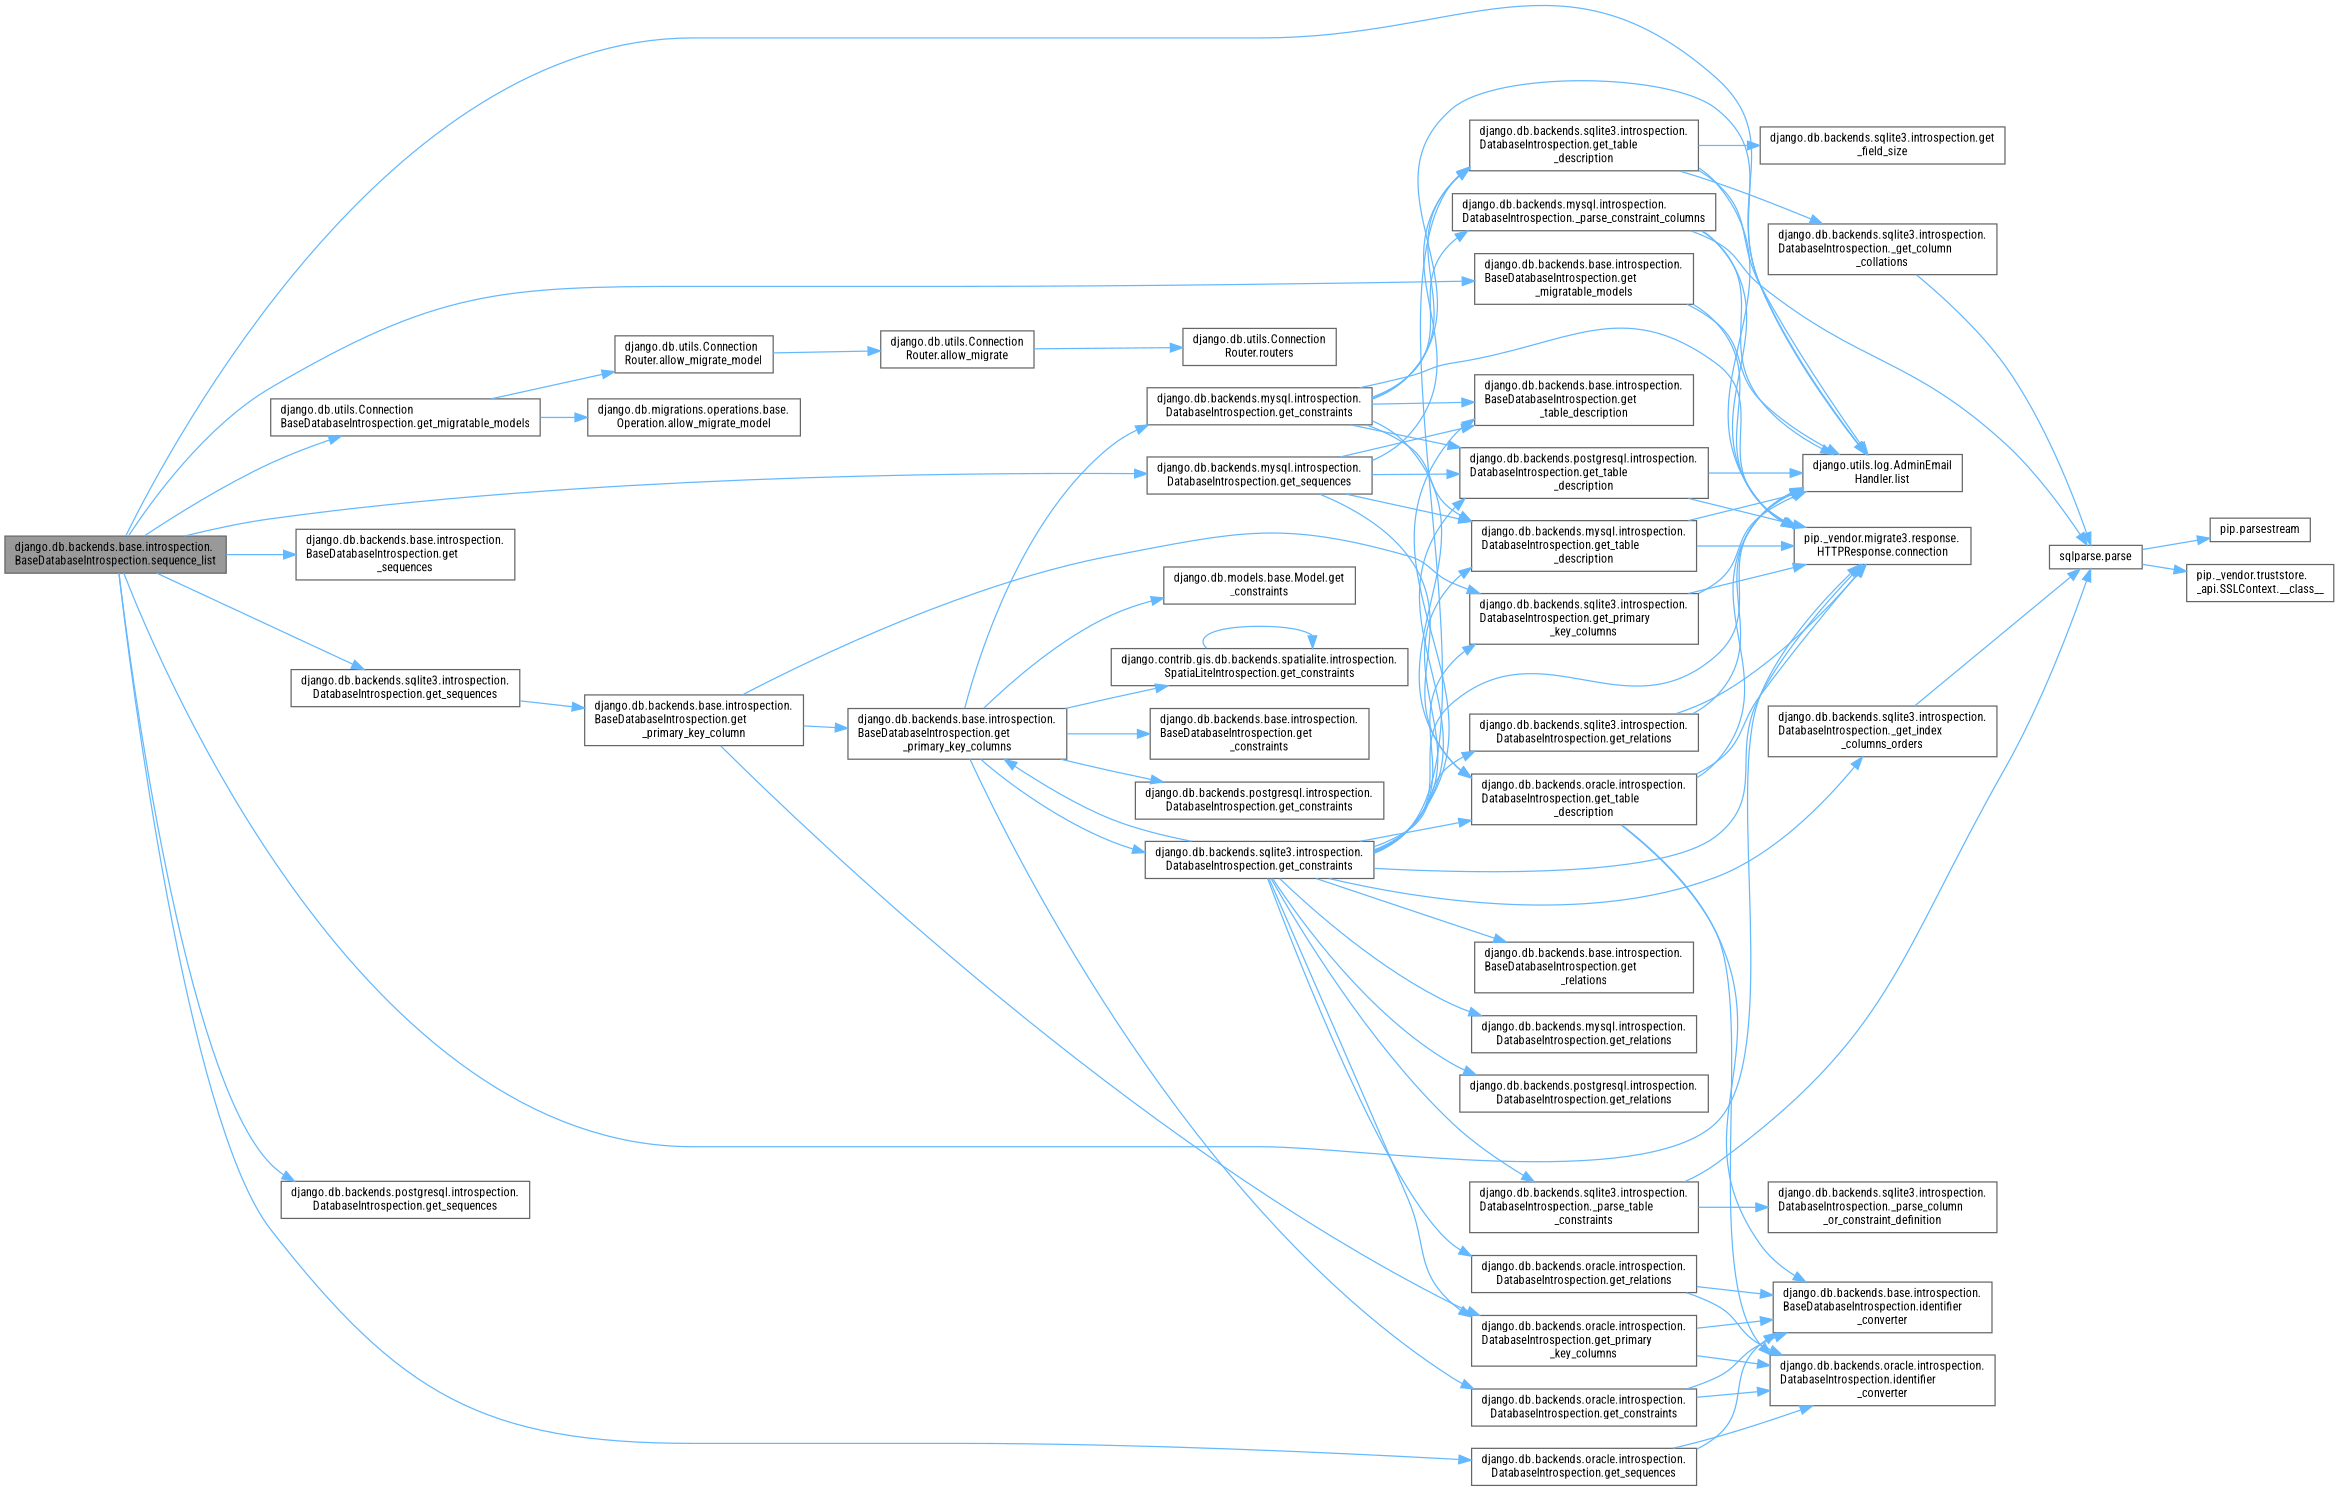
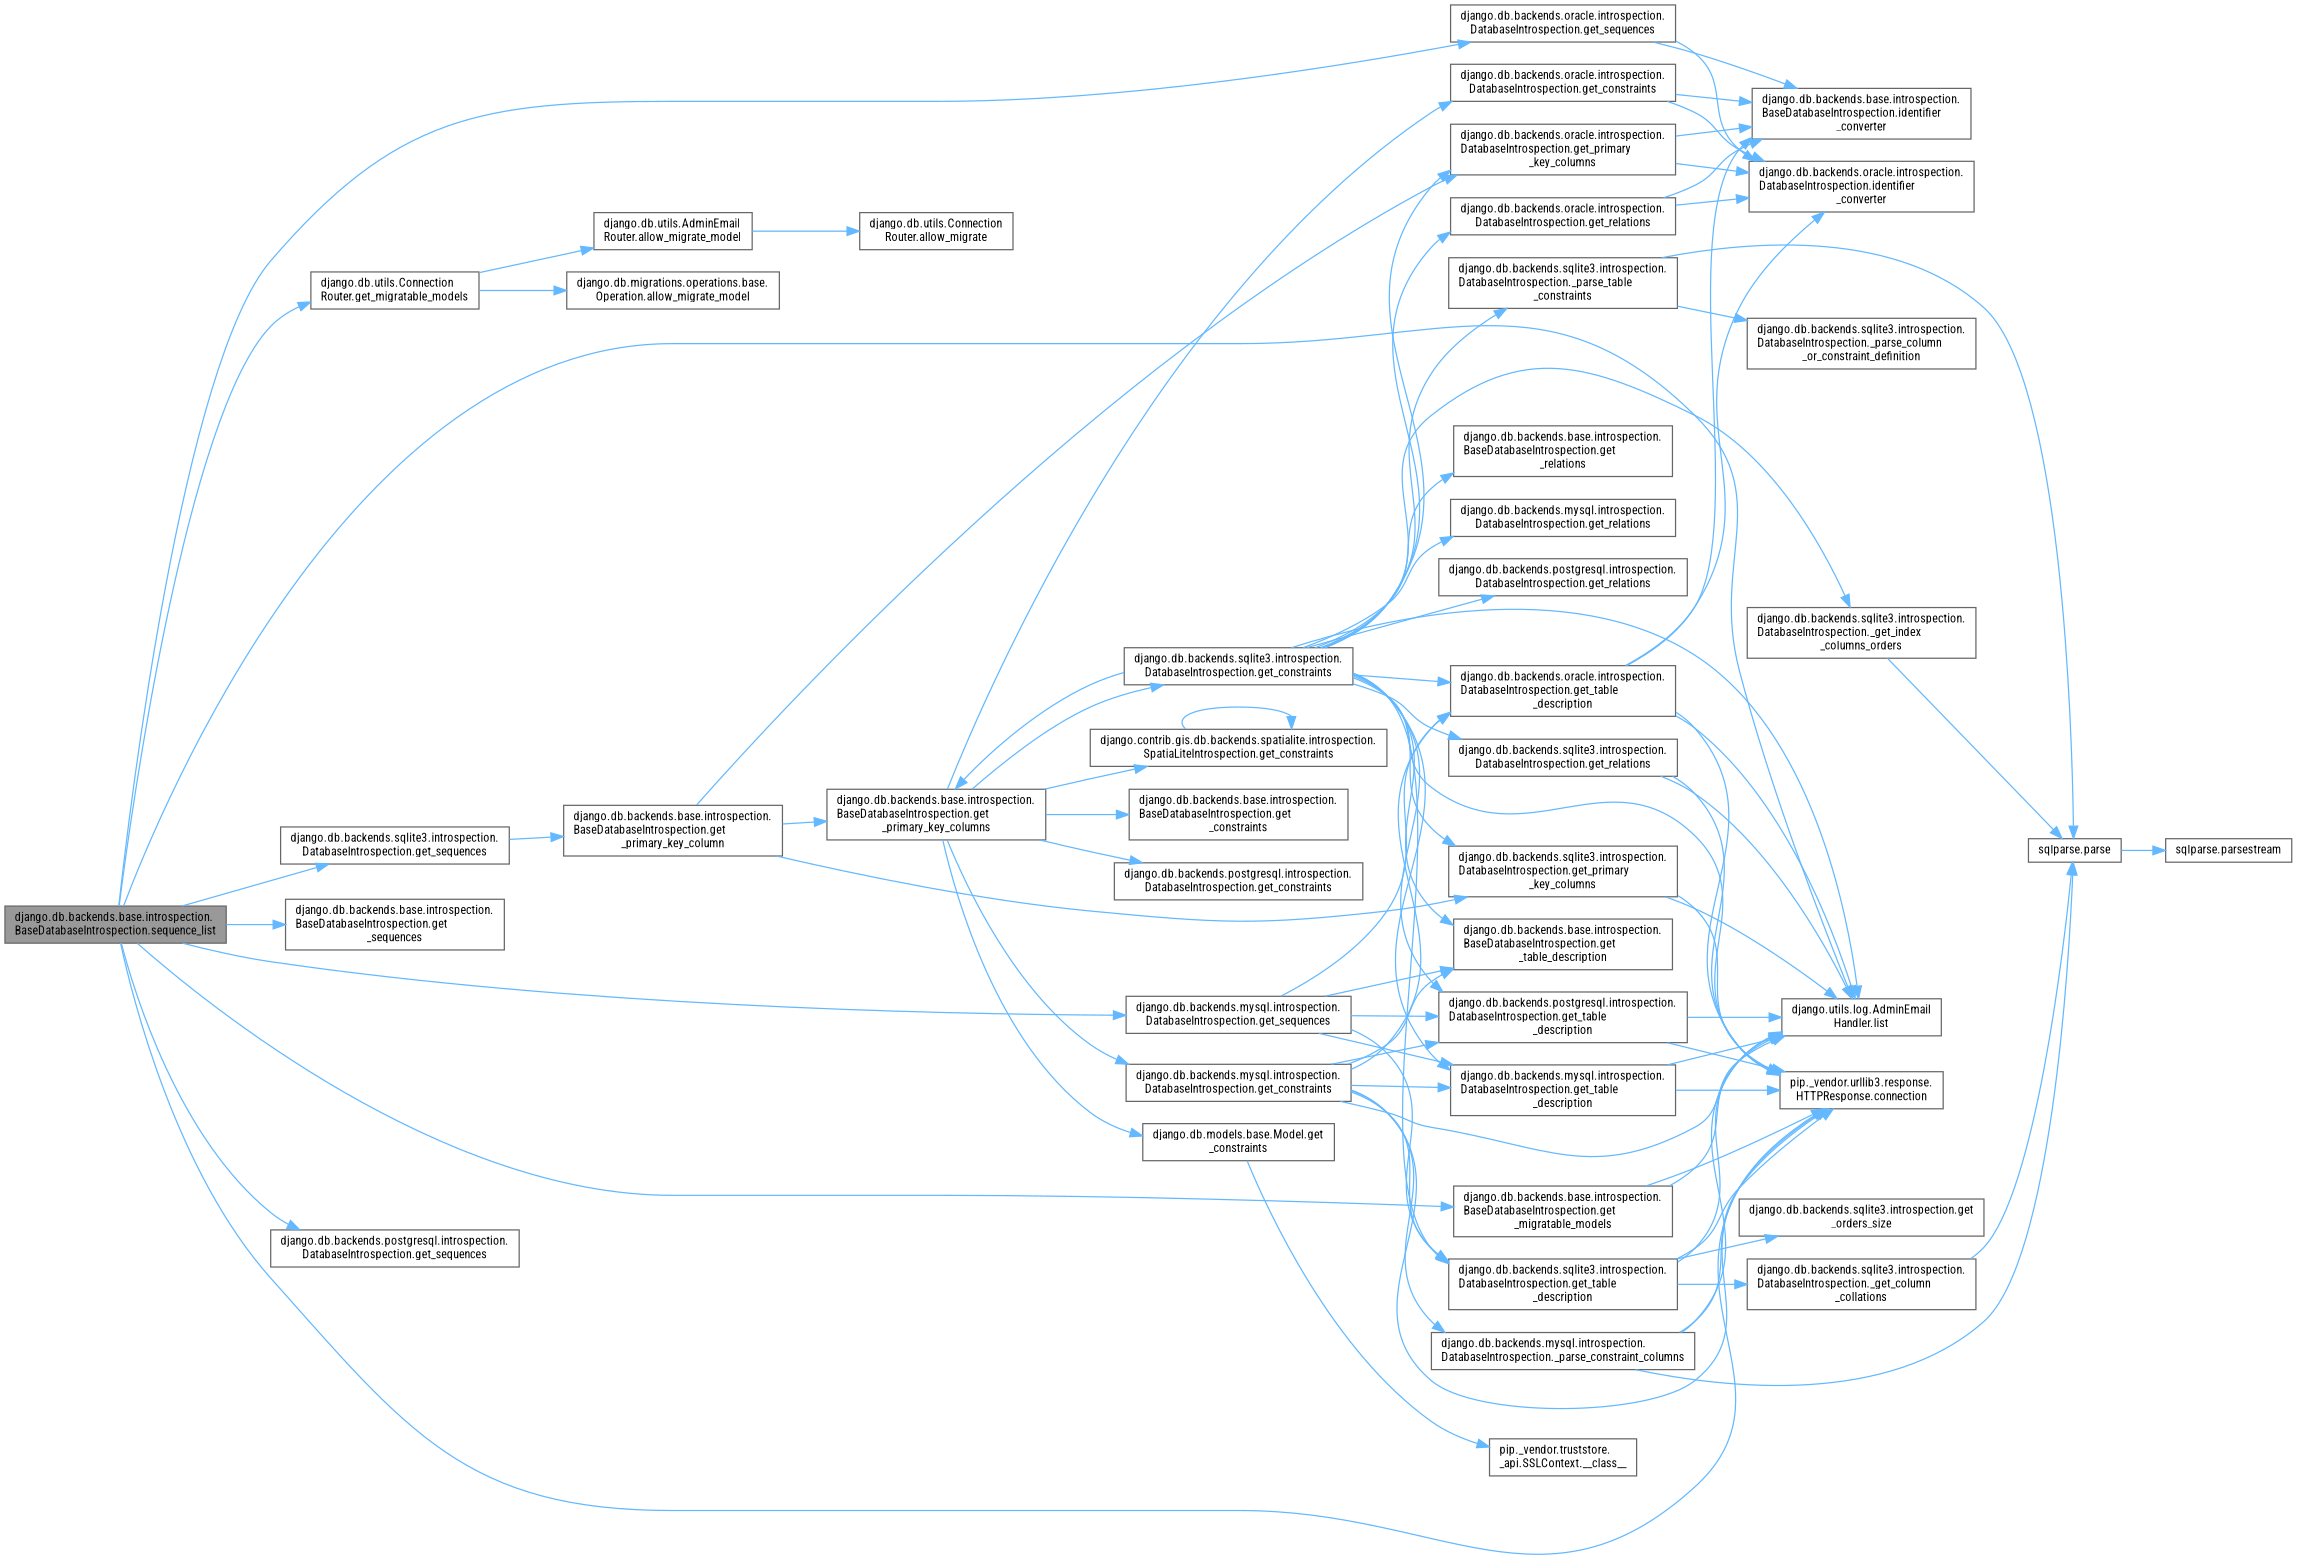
(1883, 145) -> (1862, 1218)
(1260, 347) -> none
(694, 354) -> (673, 231)
(405, 417) -> (395, 290)
(2260, 530) -> (2229, 850)
(1883, 546) -> (1862, 1090)
(2158, 567) -> (1337, 1324)
